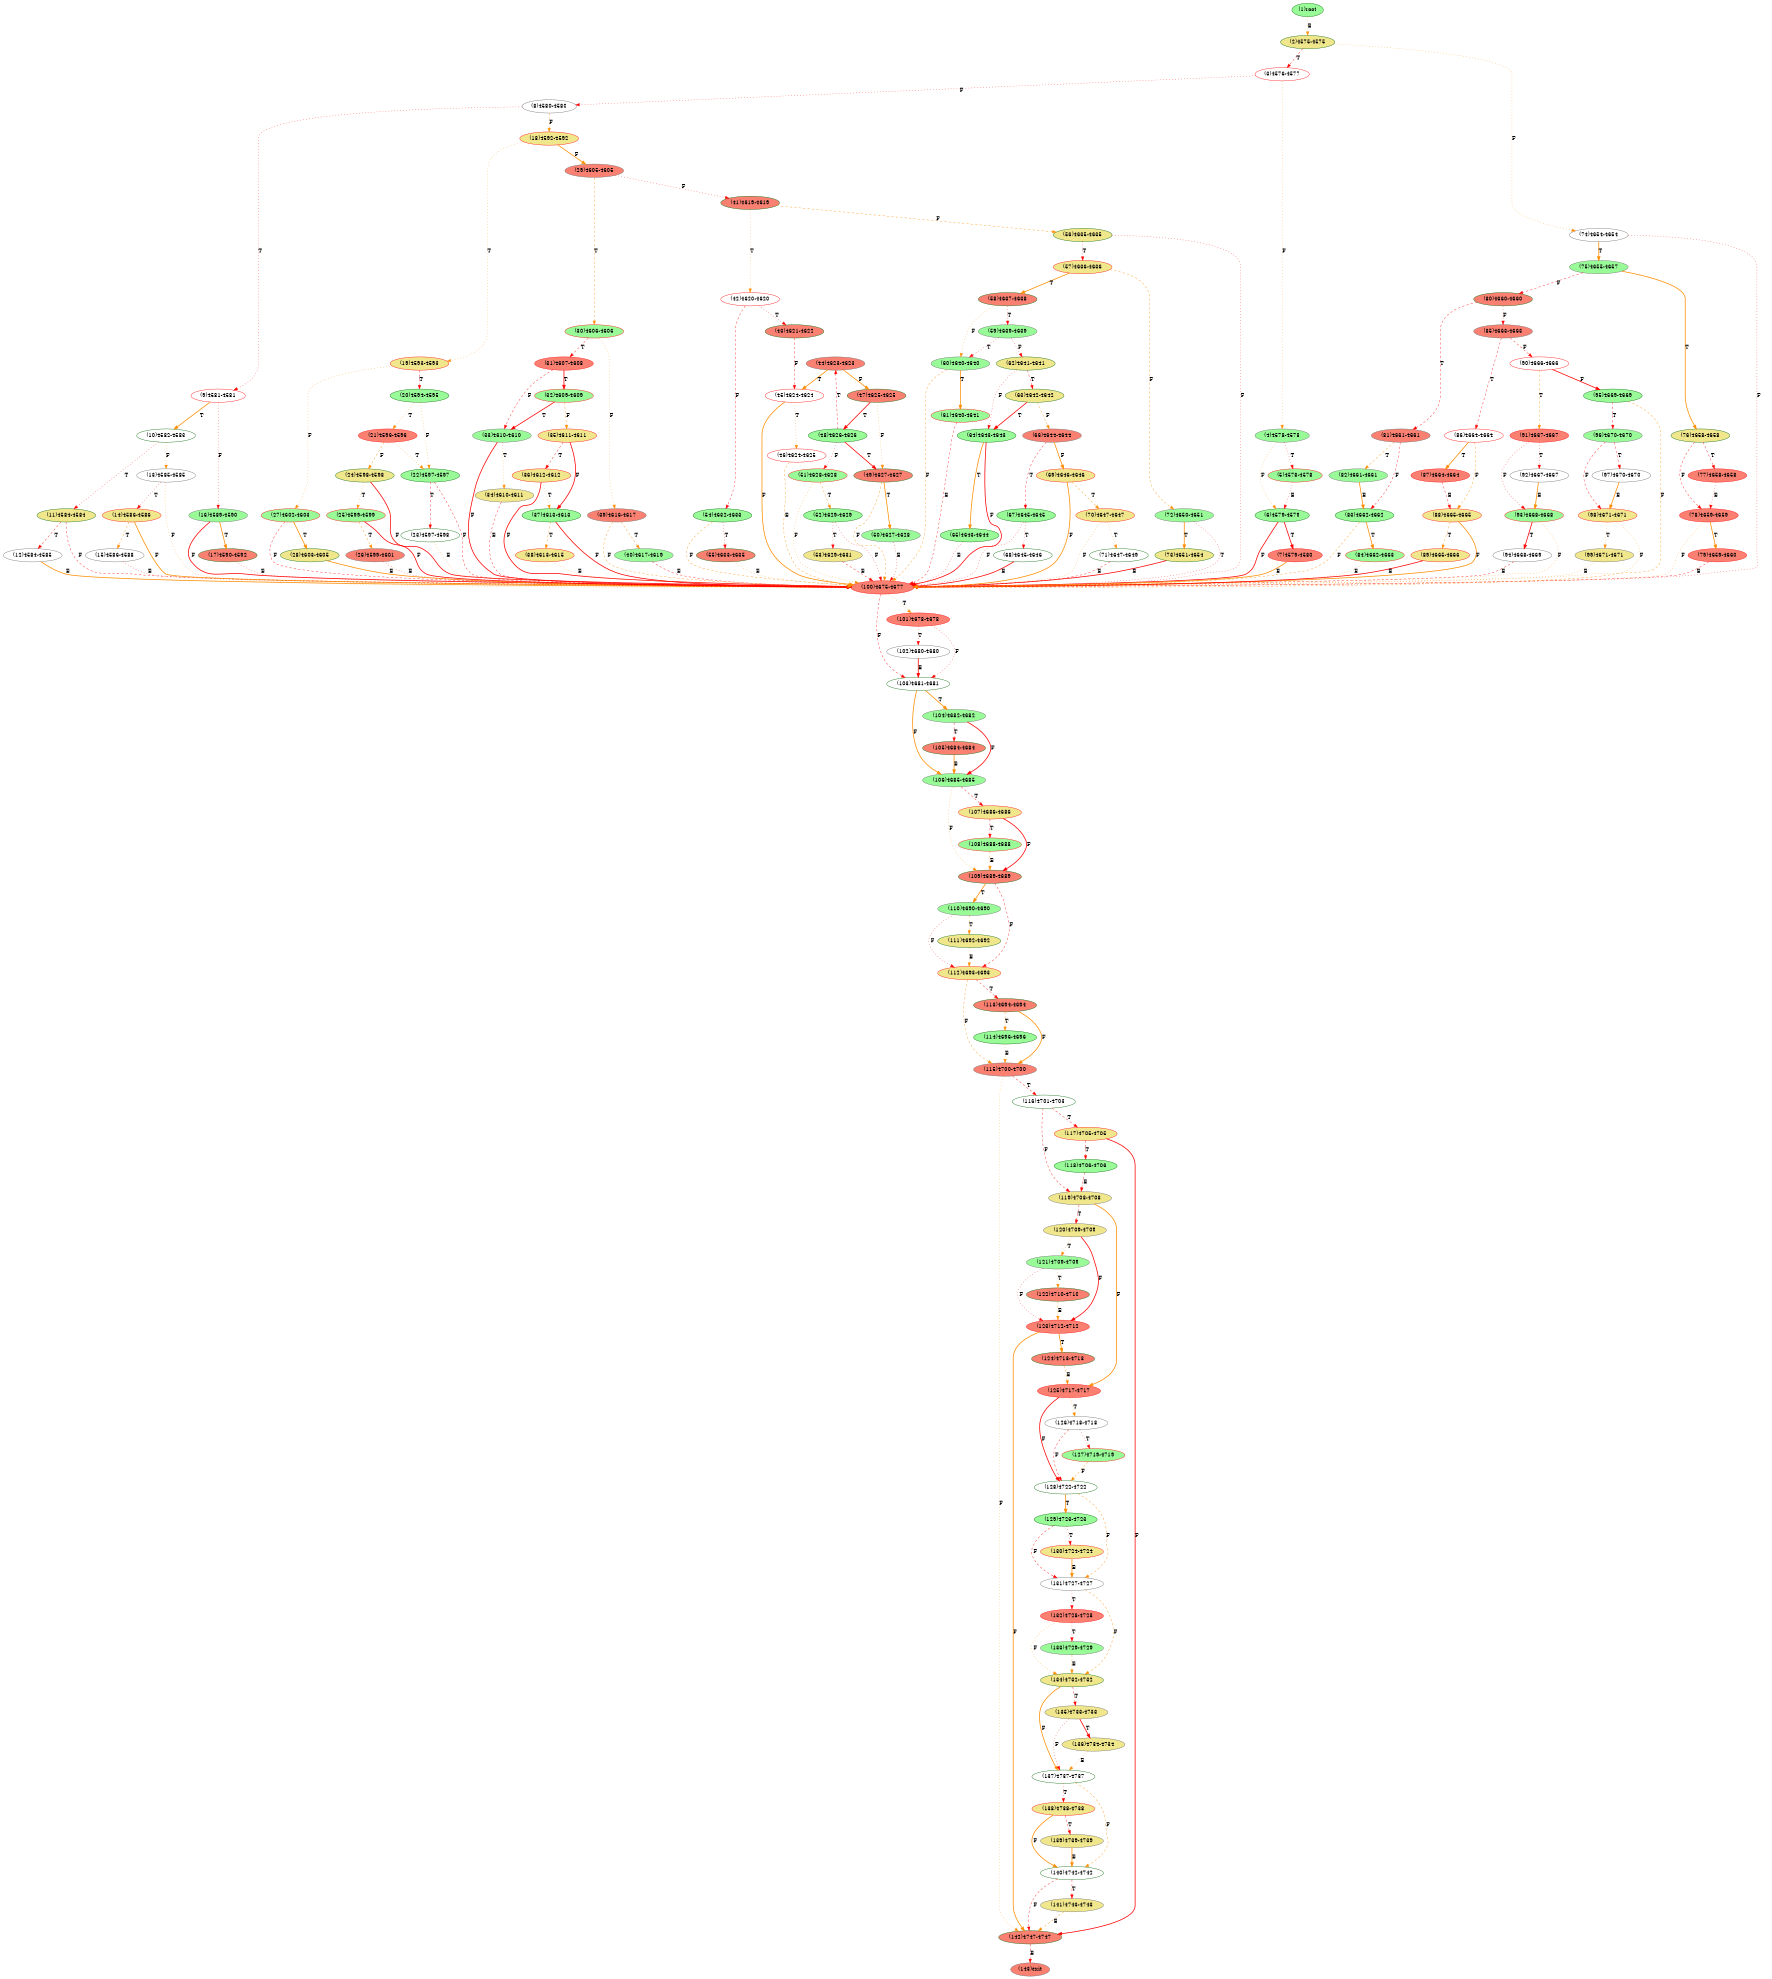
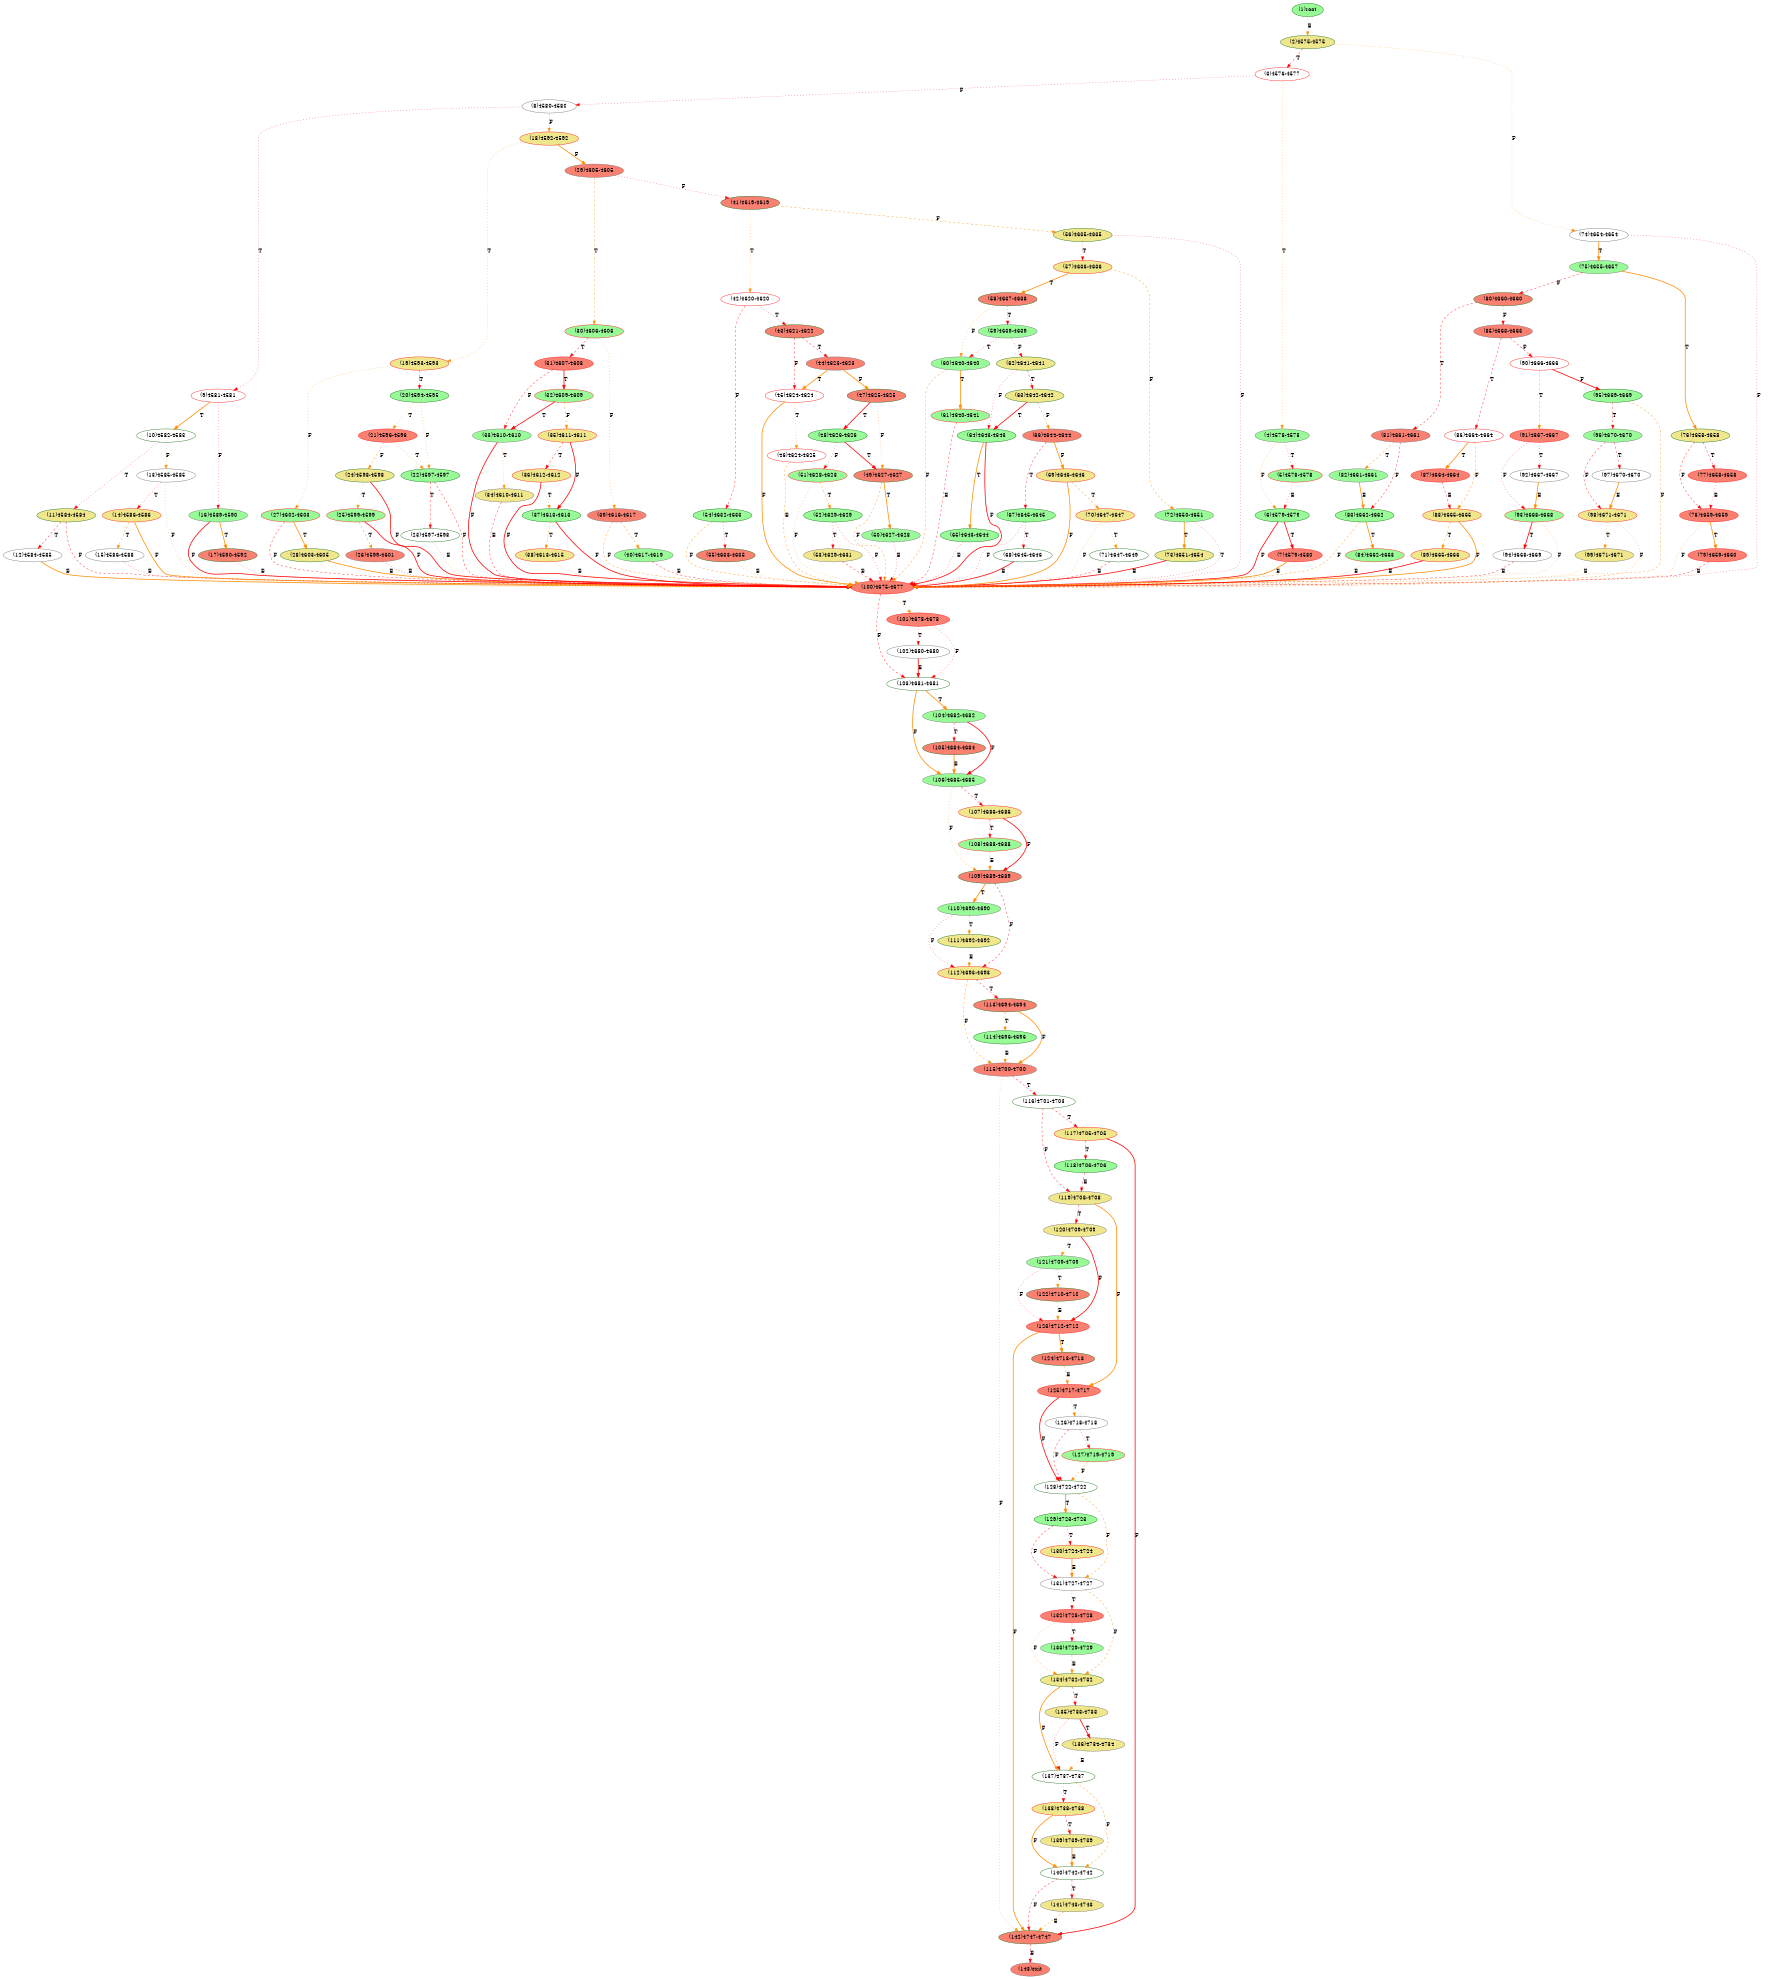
(1284, 251) -> (1284, 251)
(837, 401) -> (814, 346)
